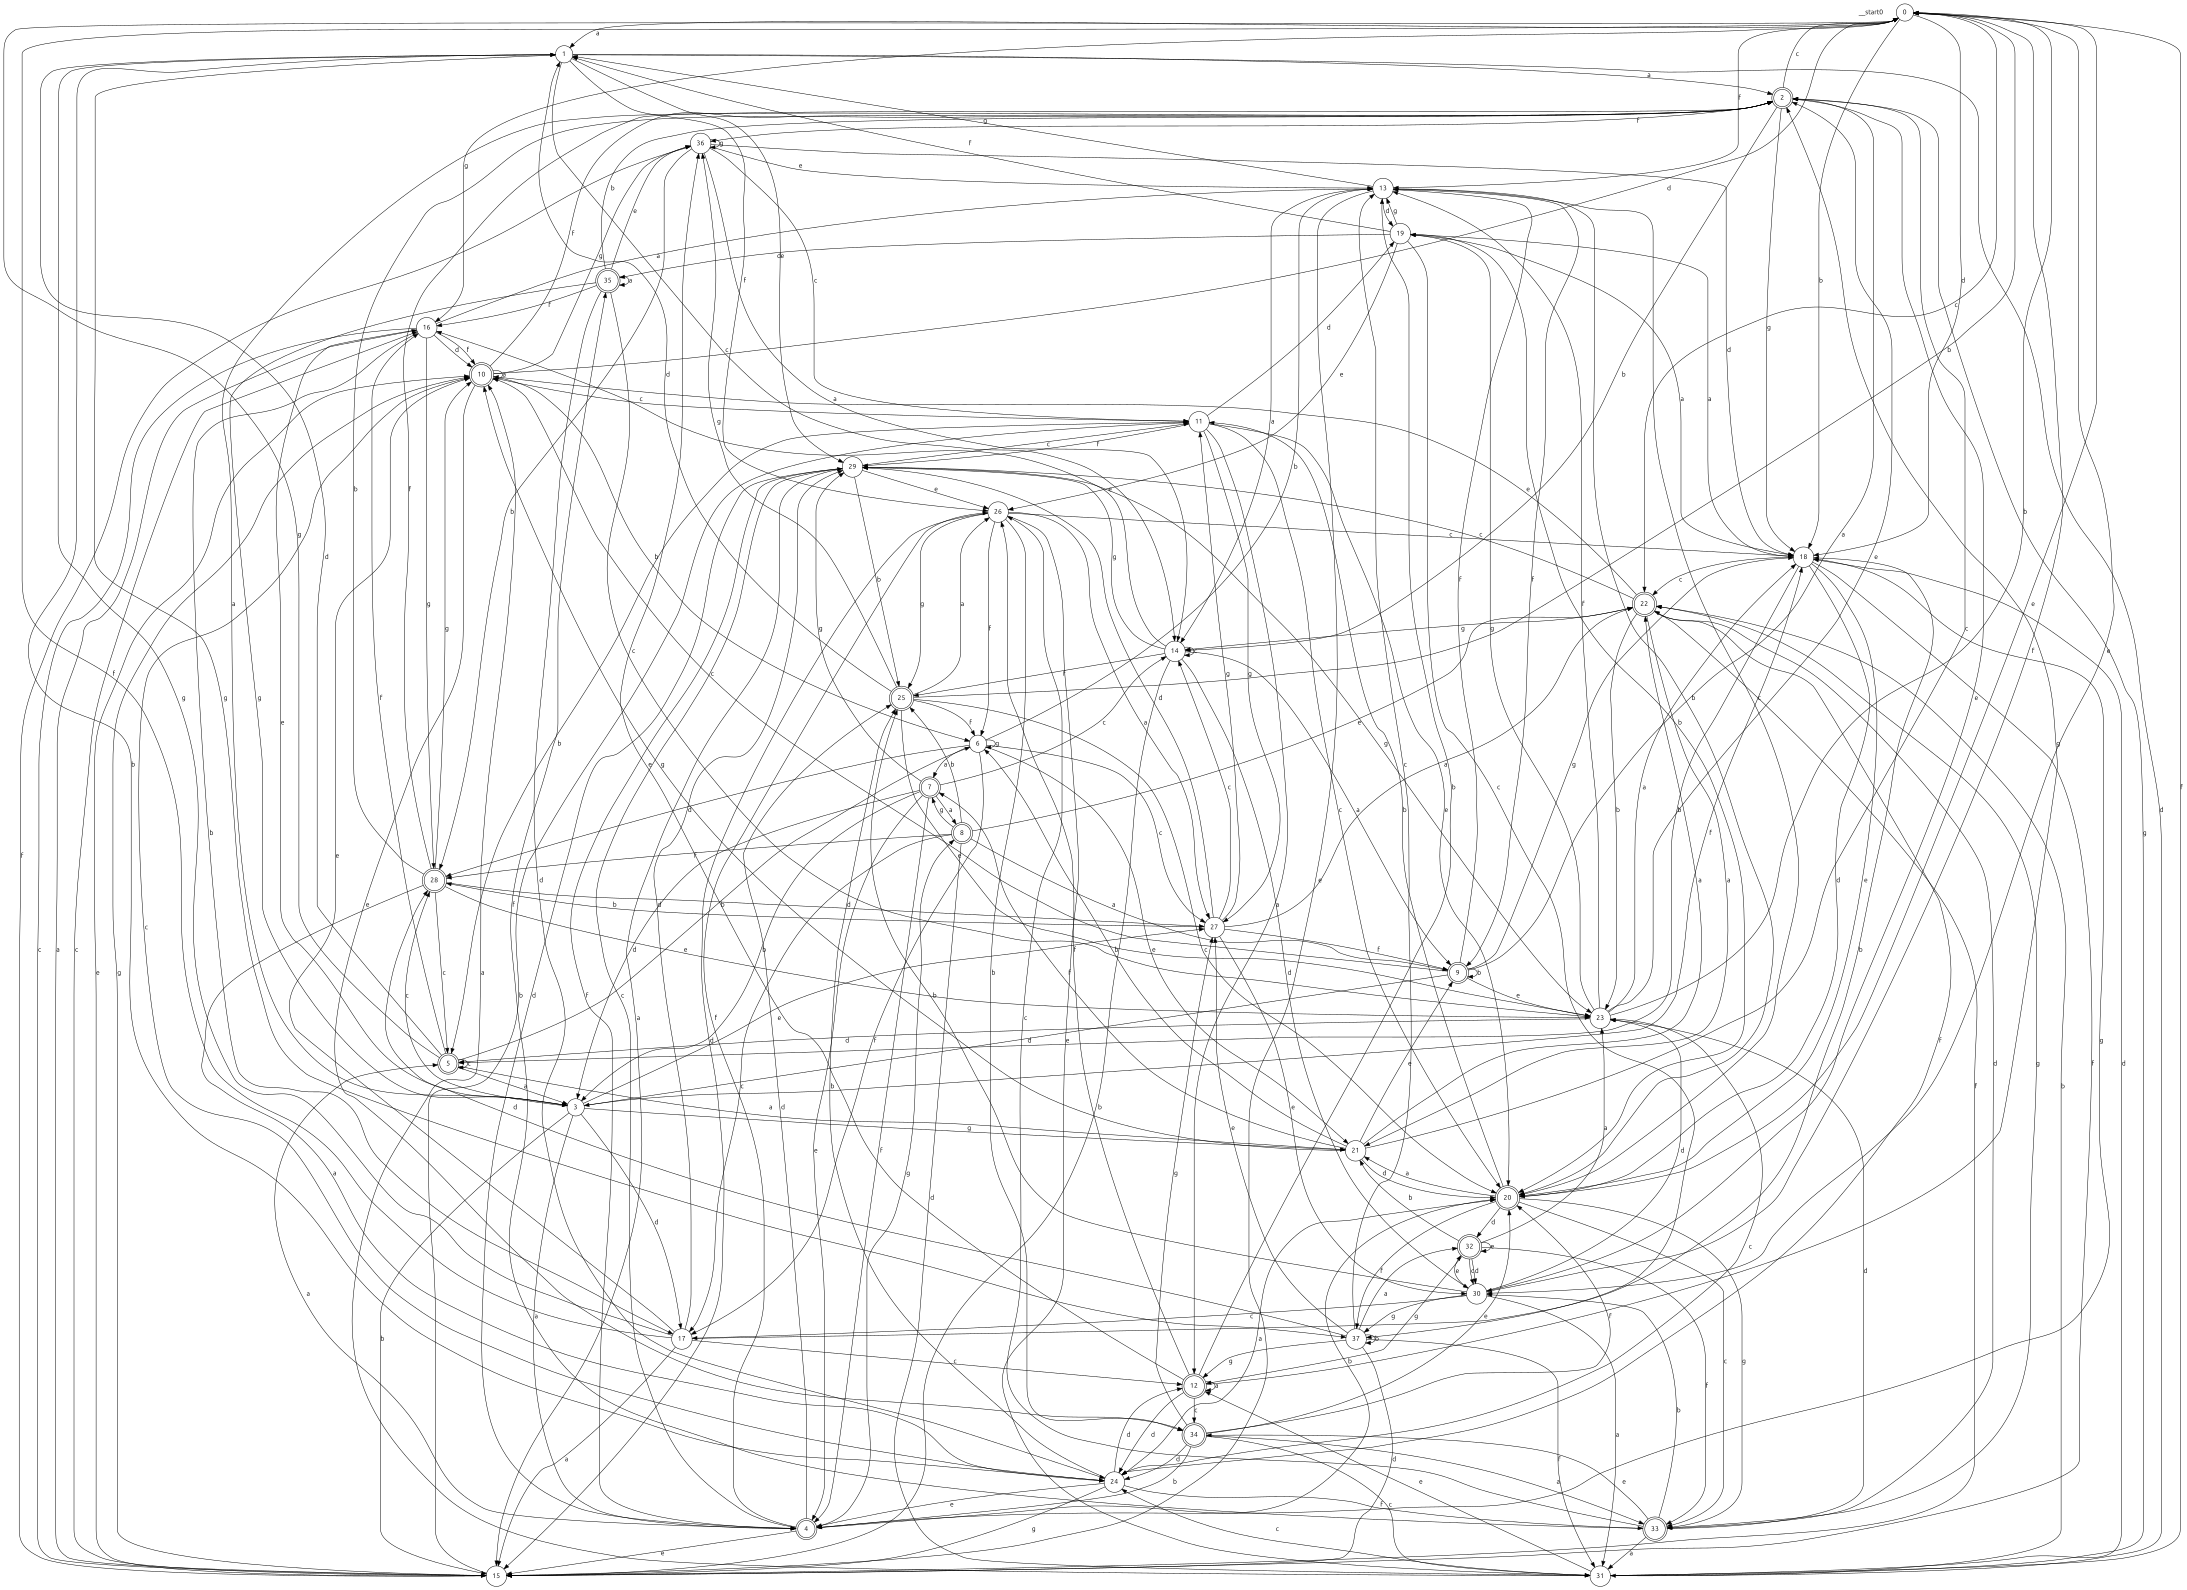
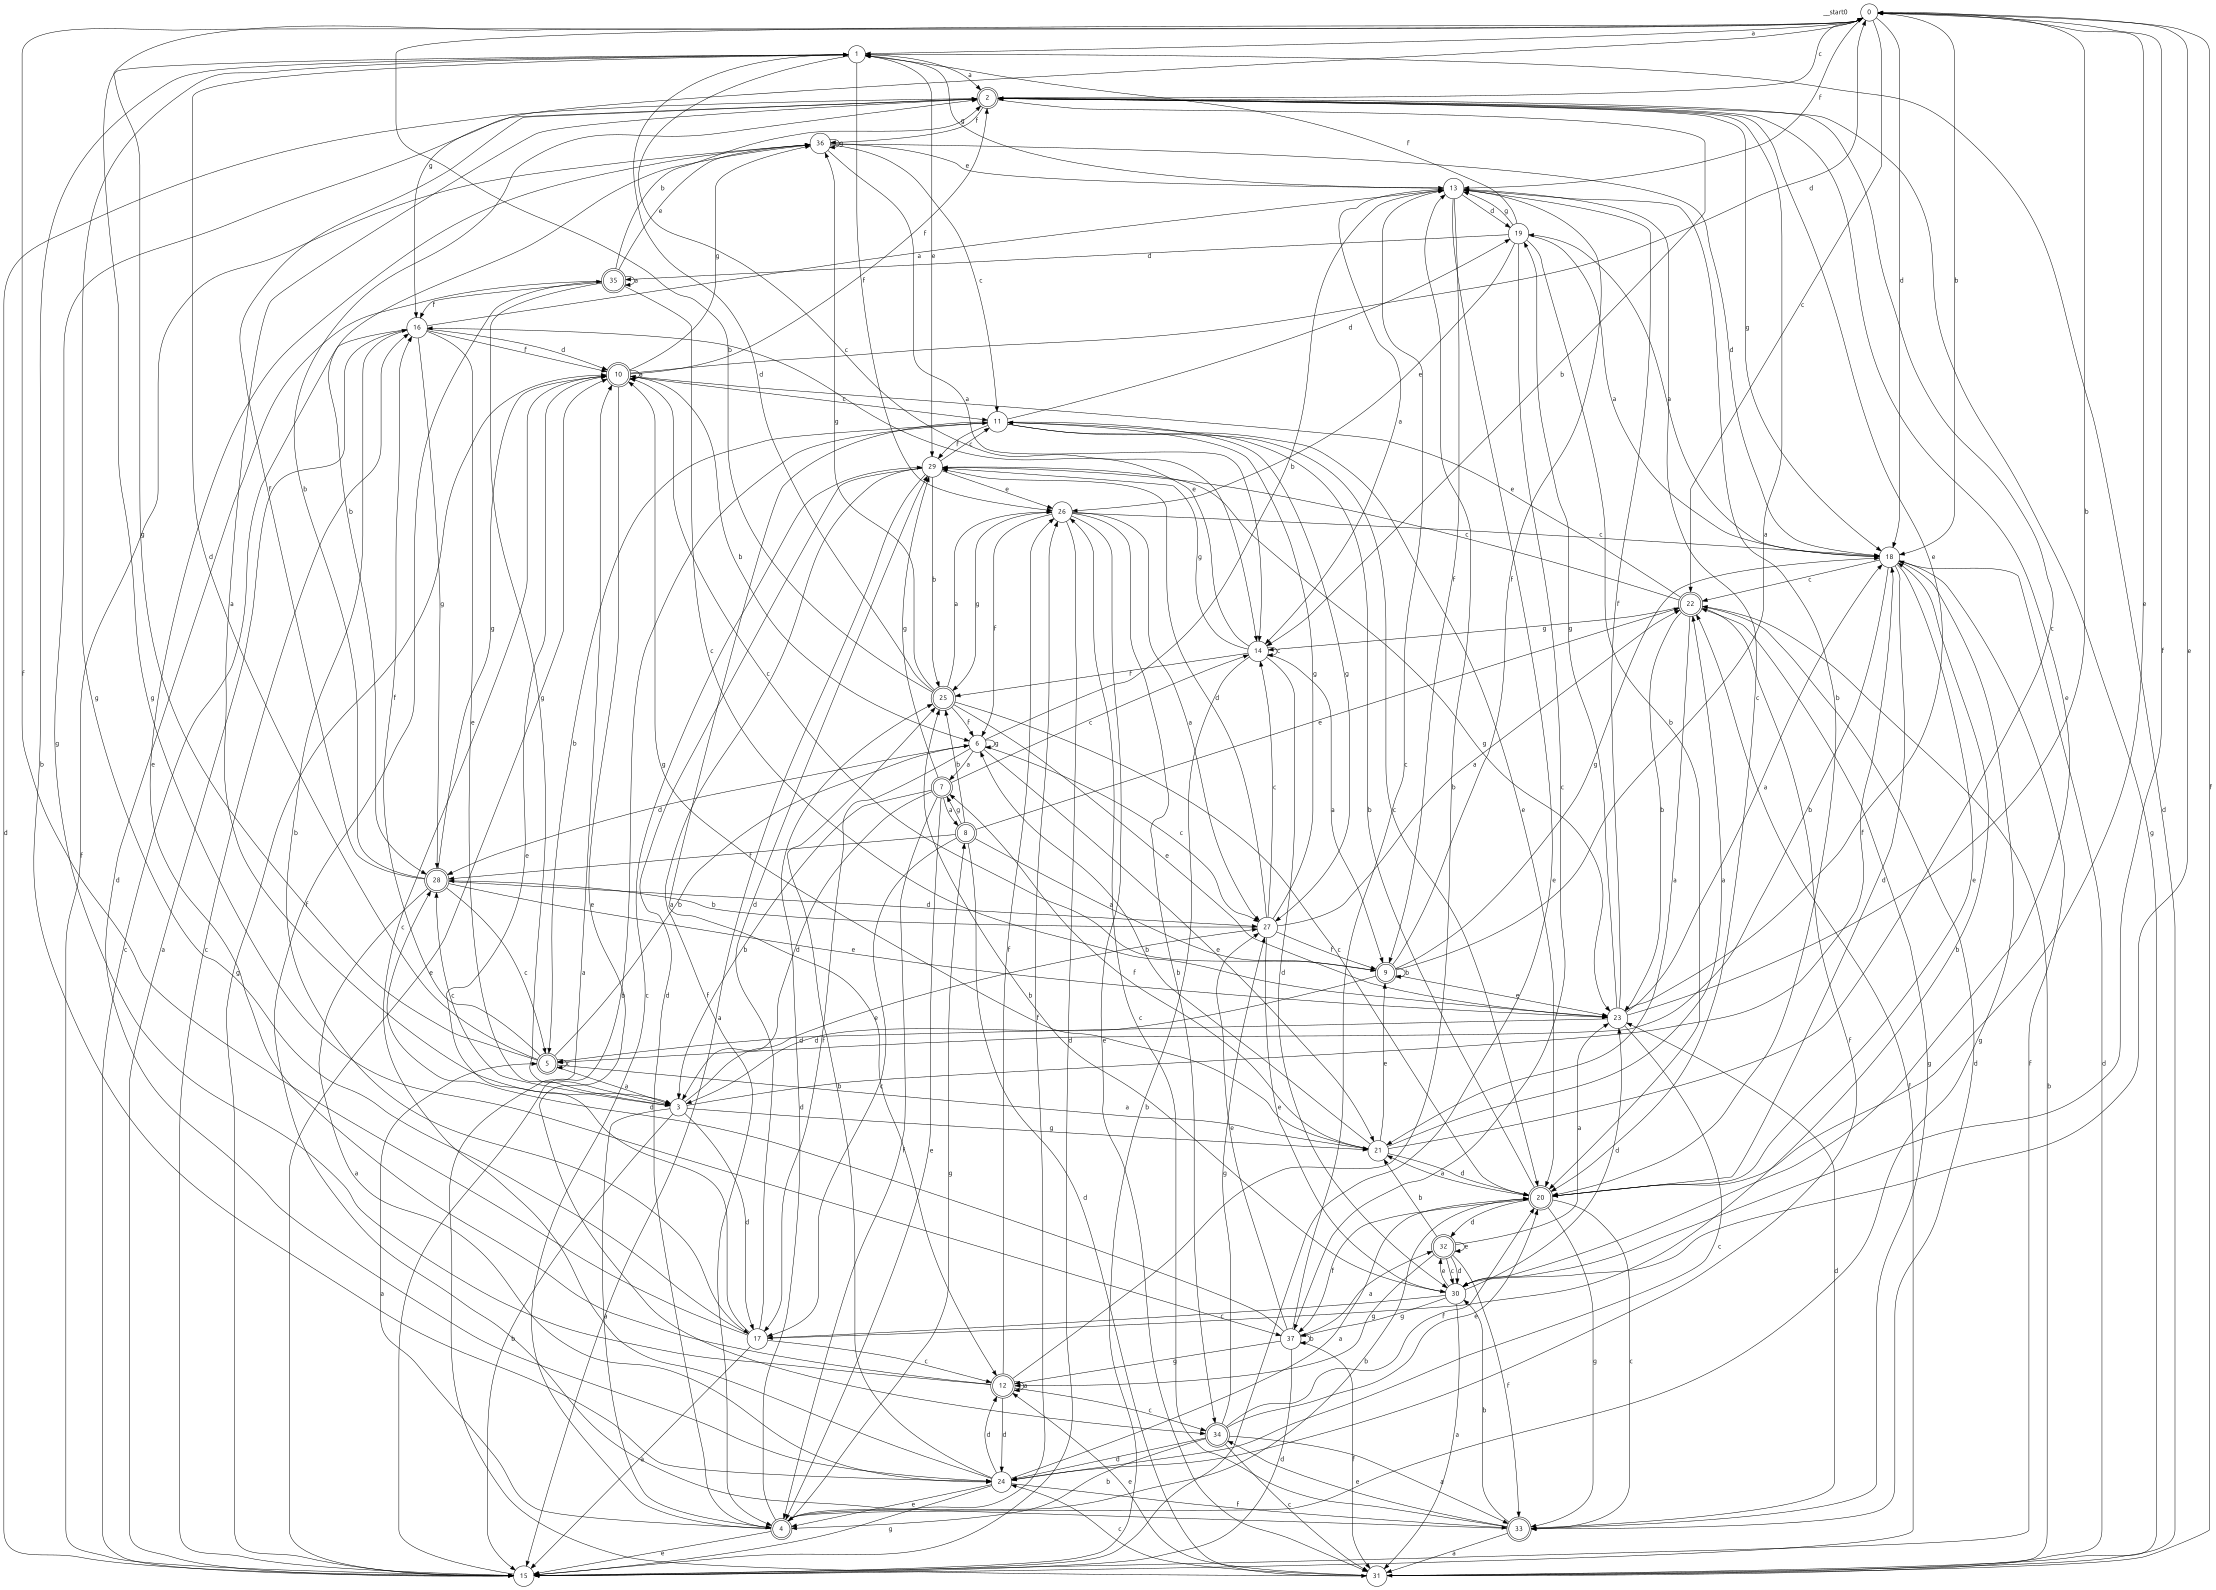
none -> (4, 661)
